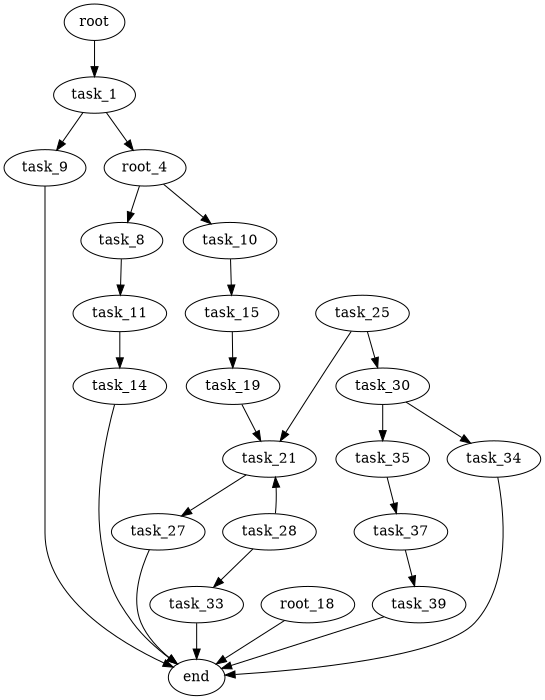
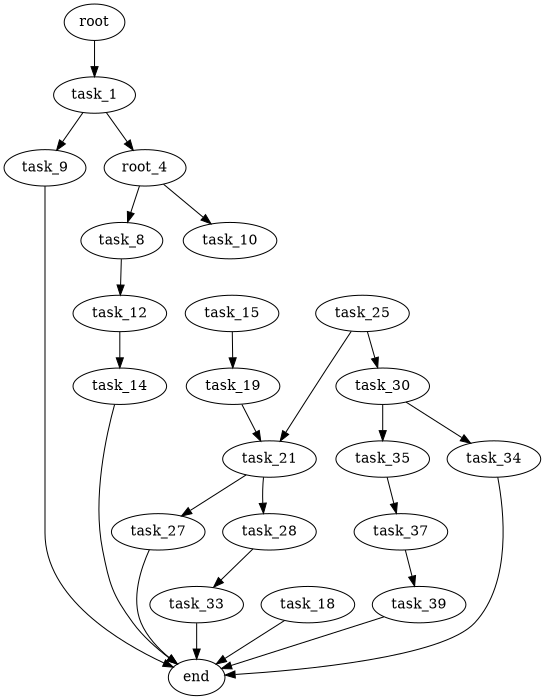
(231, 272) -> none
(120, 313) -> (120, 313)
(276, 500) -> (263, 490)
(308, 605) -> (308, 605)
